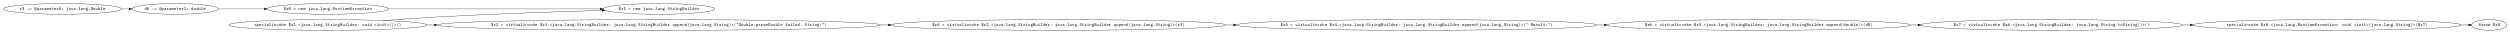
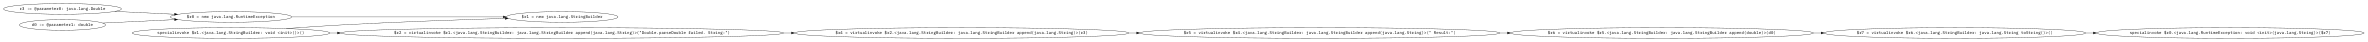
(125, 9) -> (145, 13)
(2489, 25) -> none
